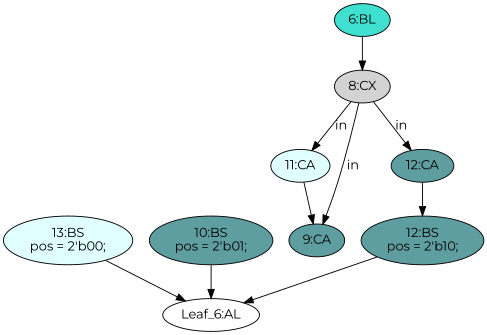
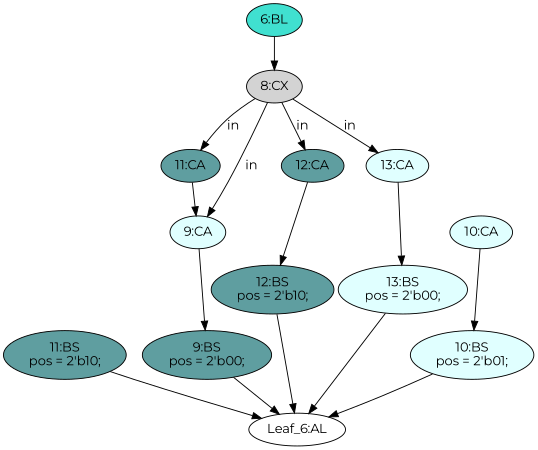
(300, 166) -> (191, 166)
none -> (397, 166)
none -> (481, 232)
(211, 240) -> (472, 355)
(317, 240) -> (198, 232)
none -> (65, 355)
none -> (207, 355)
